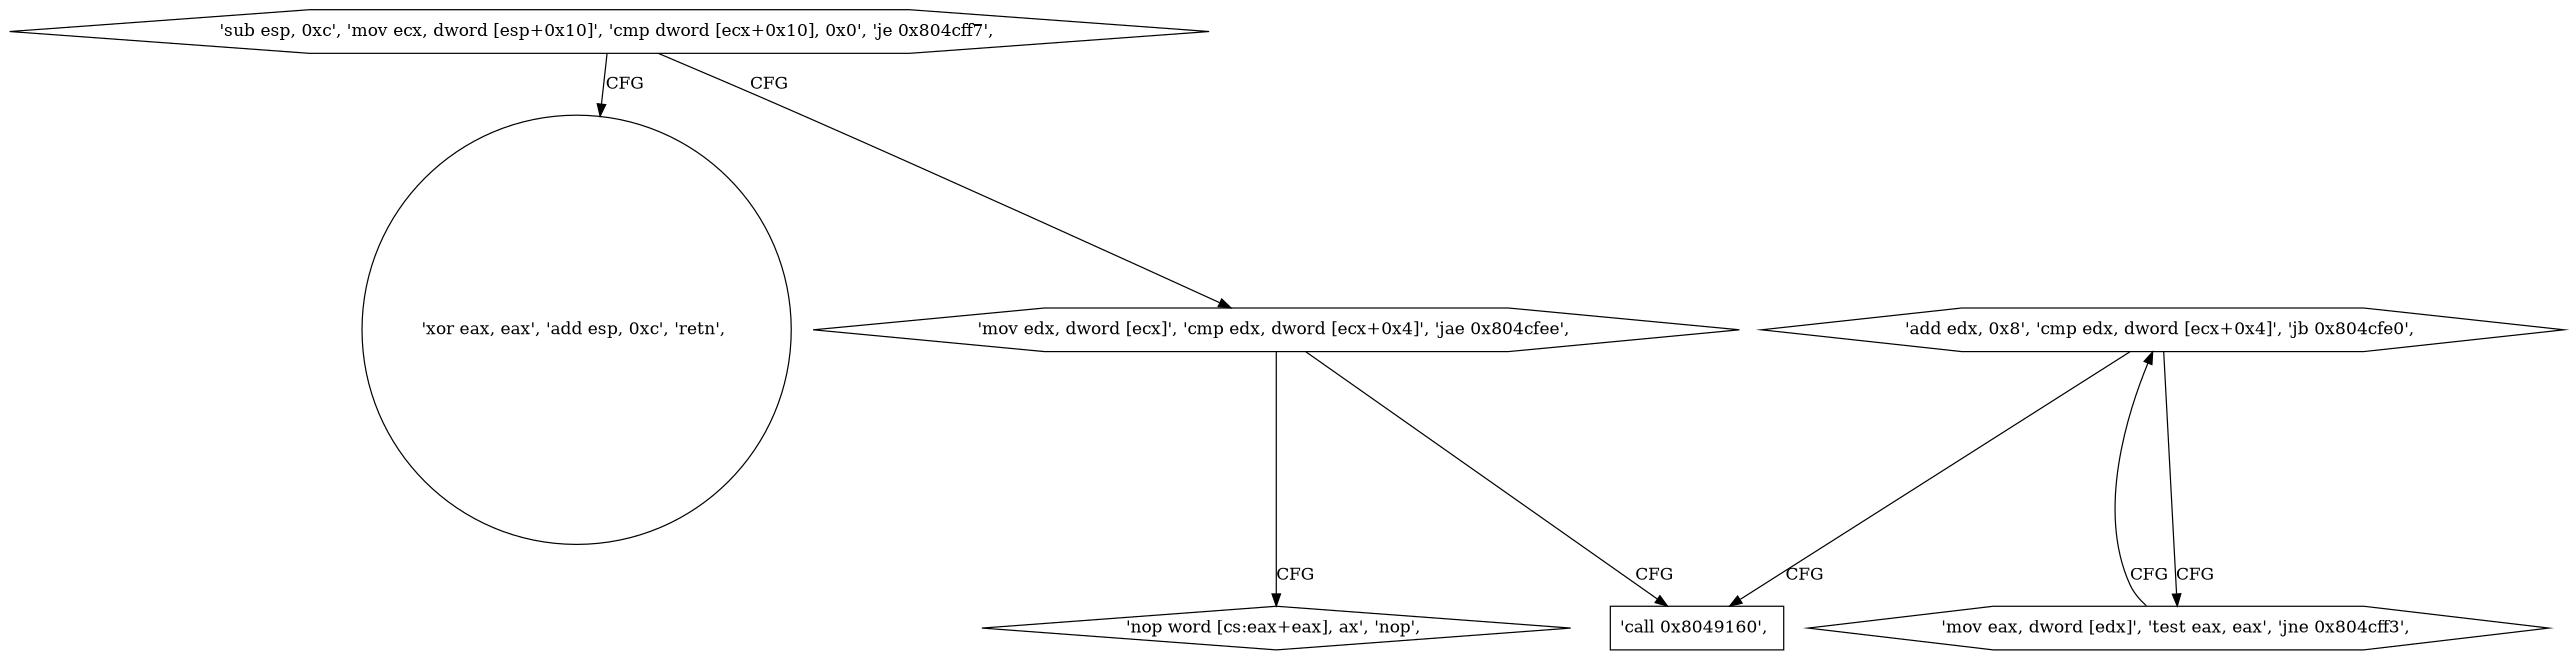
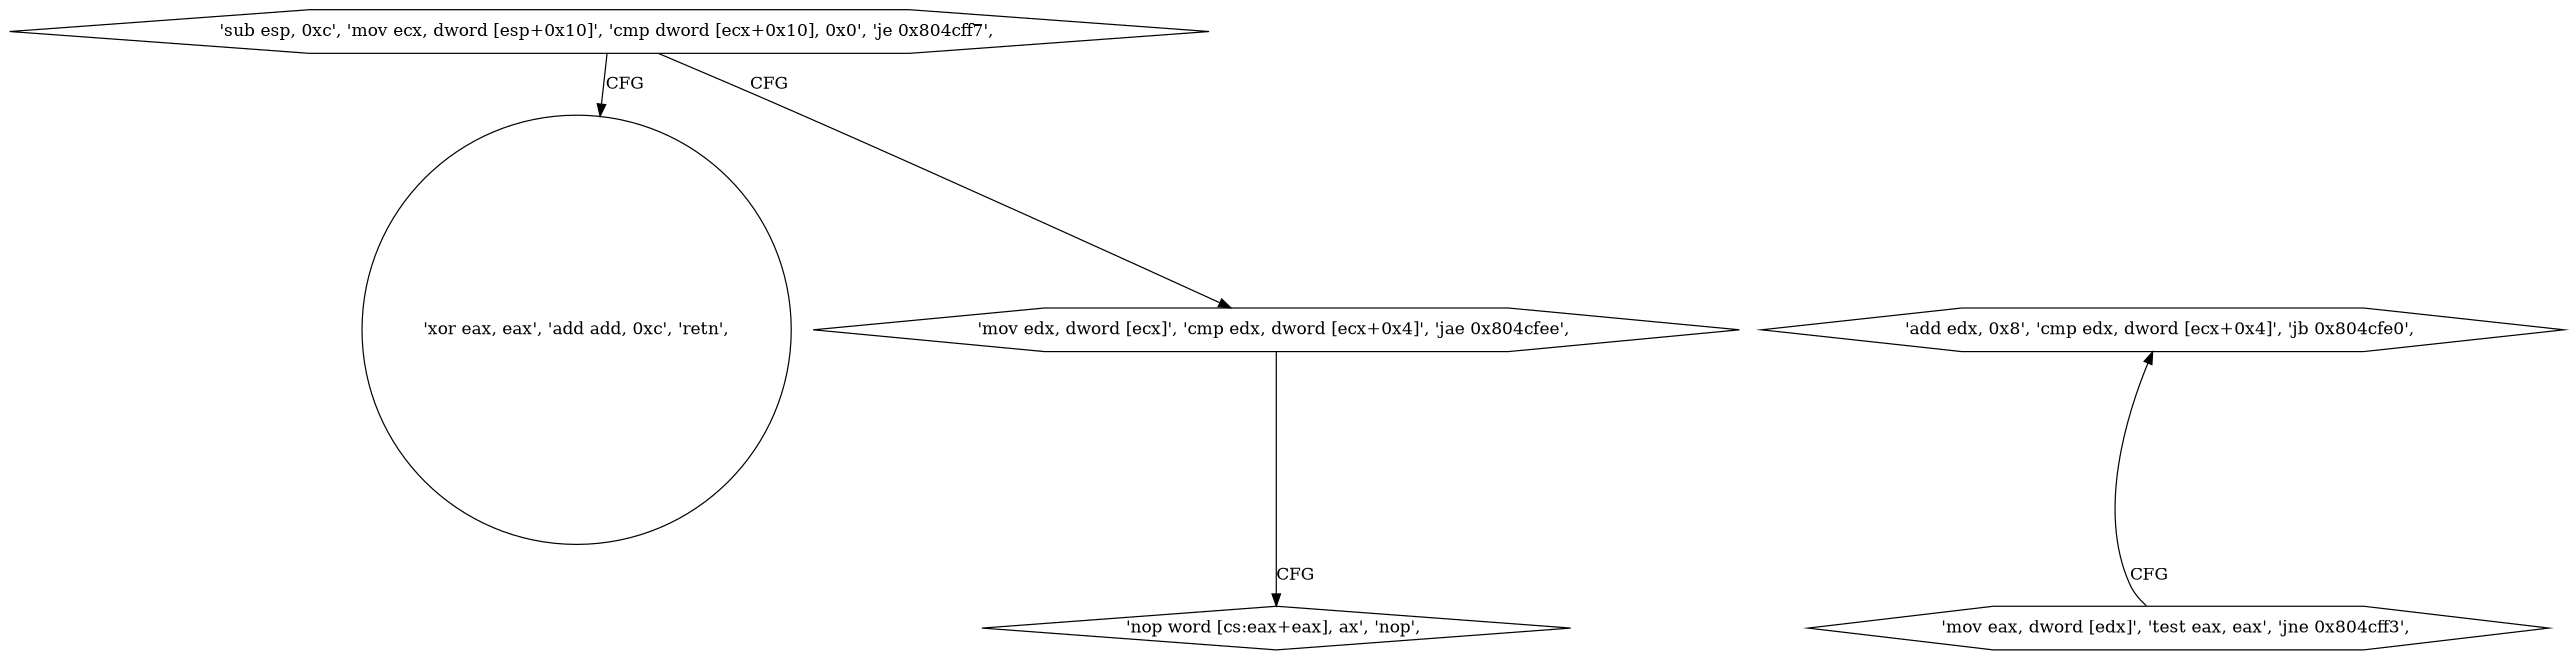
(577, 330) -> (577, 330)
(2170, 473) -> none
(1697, 628) -> none
